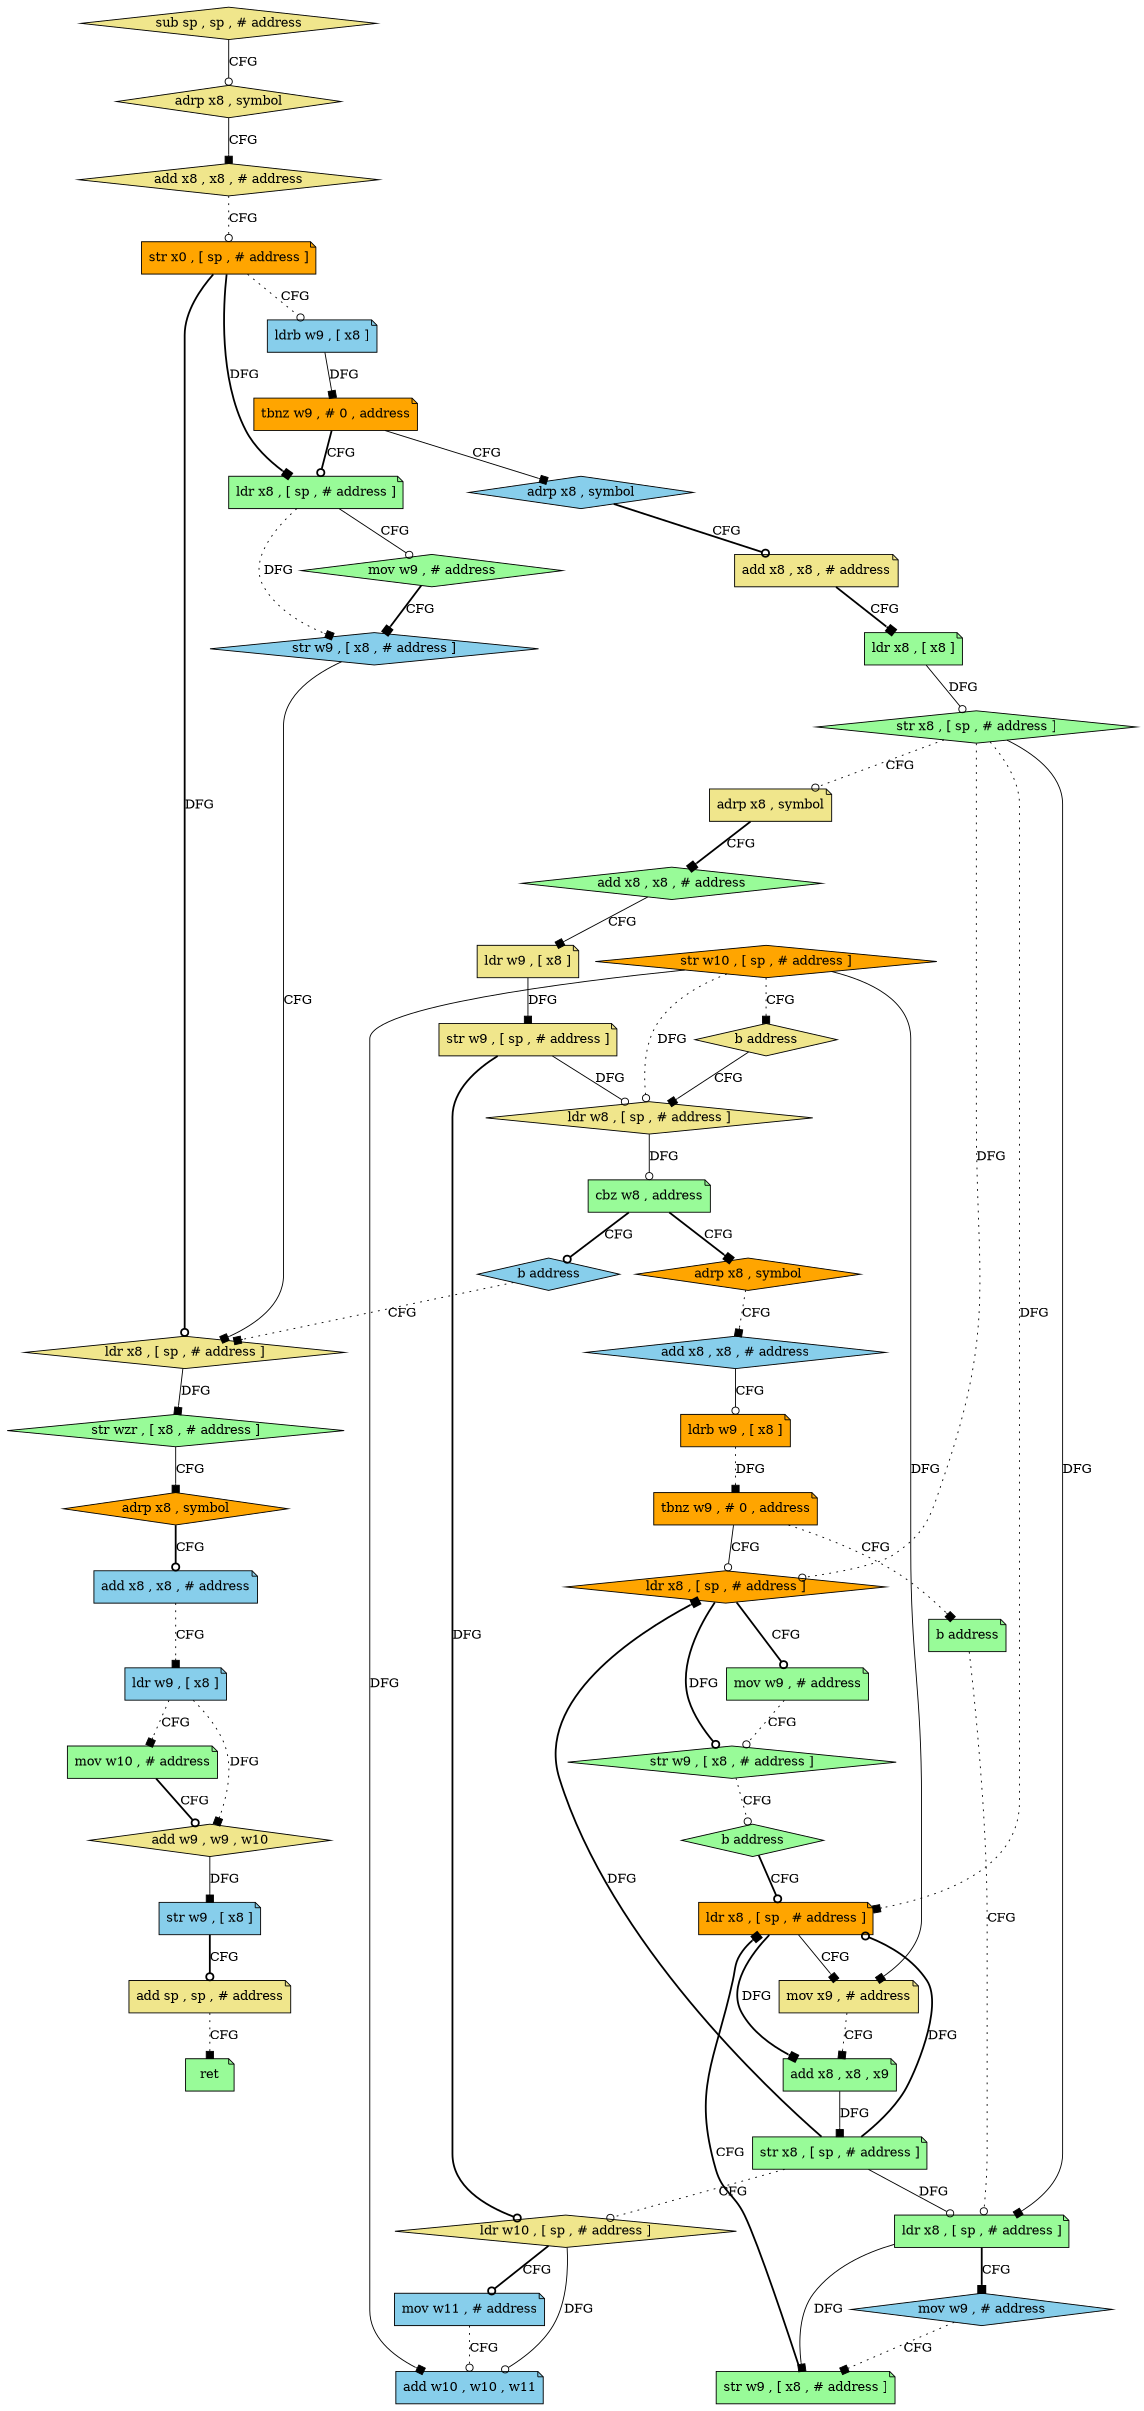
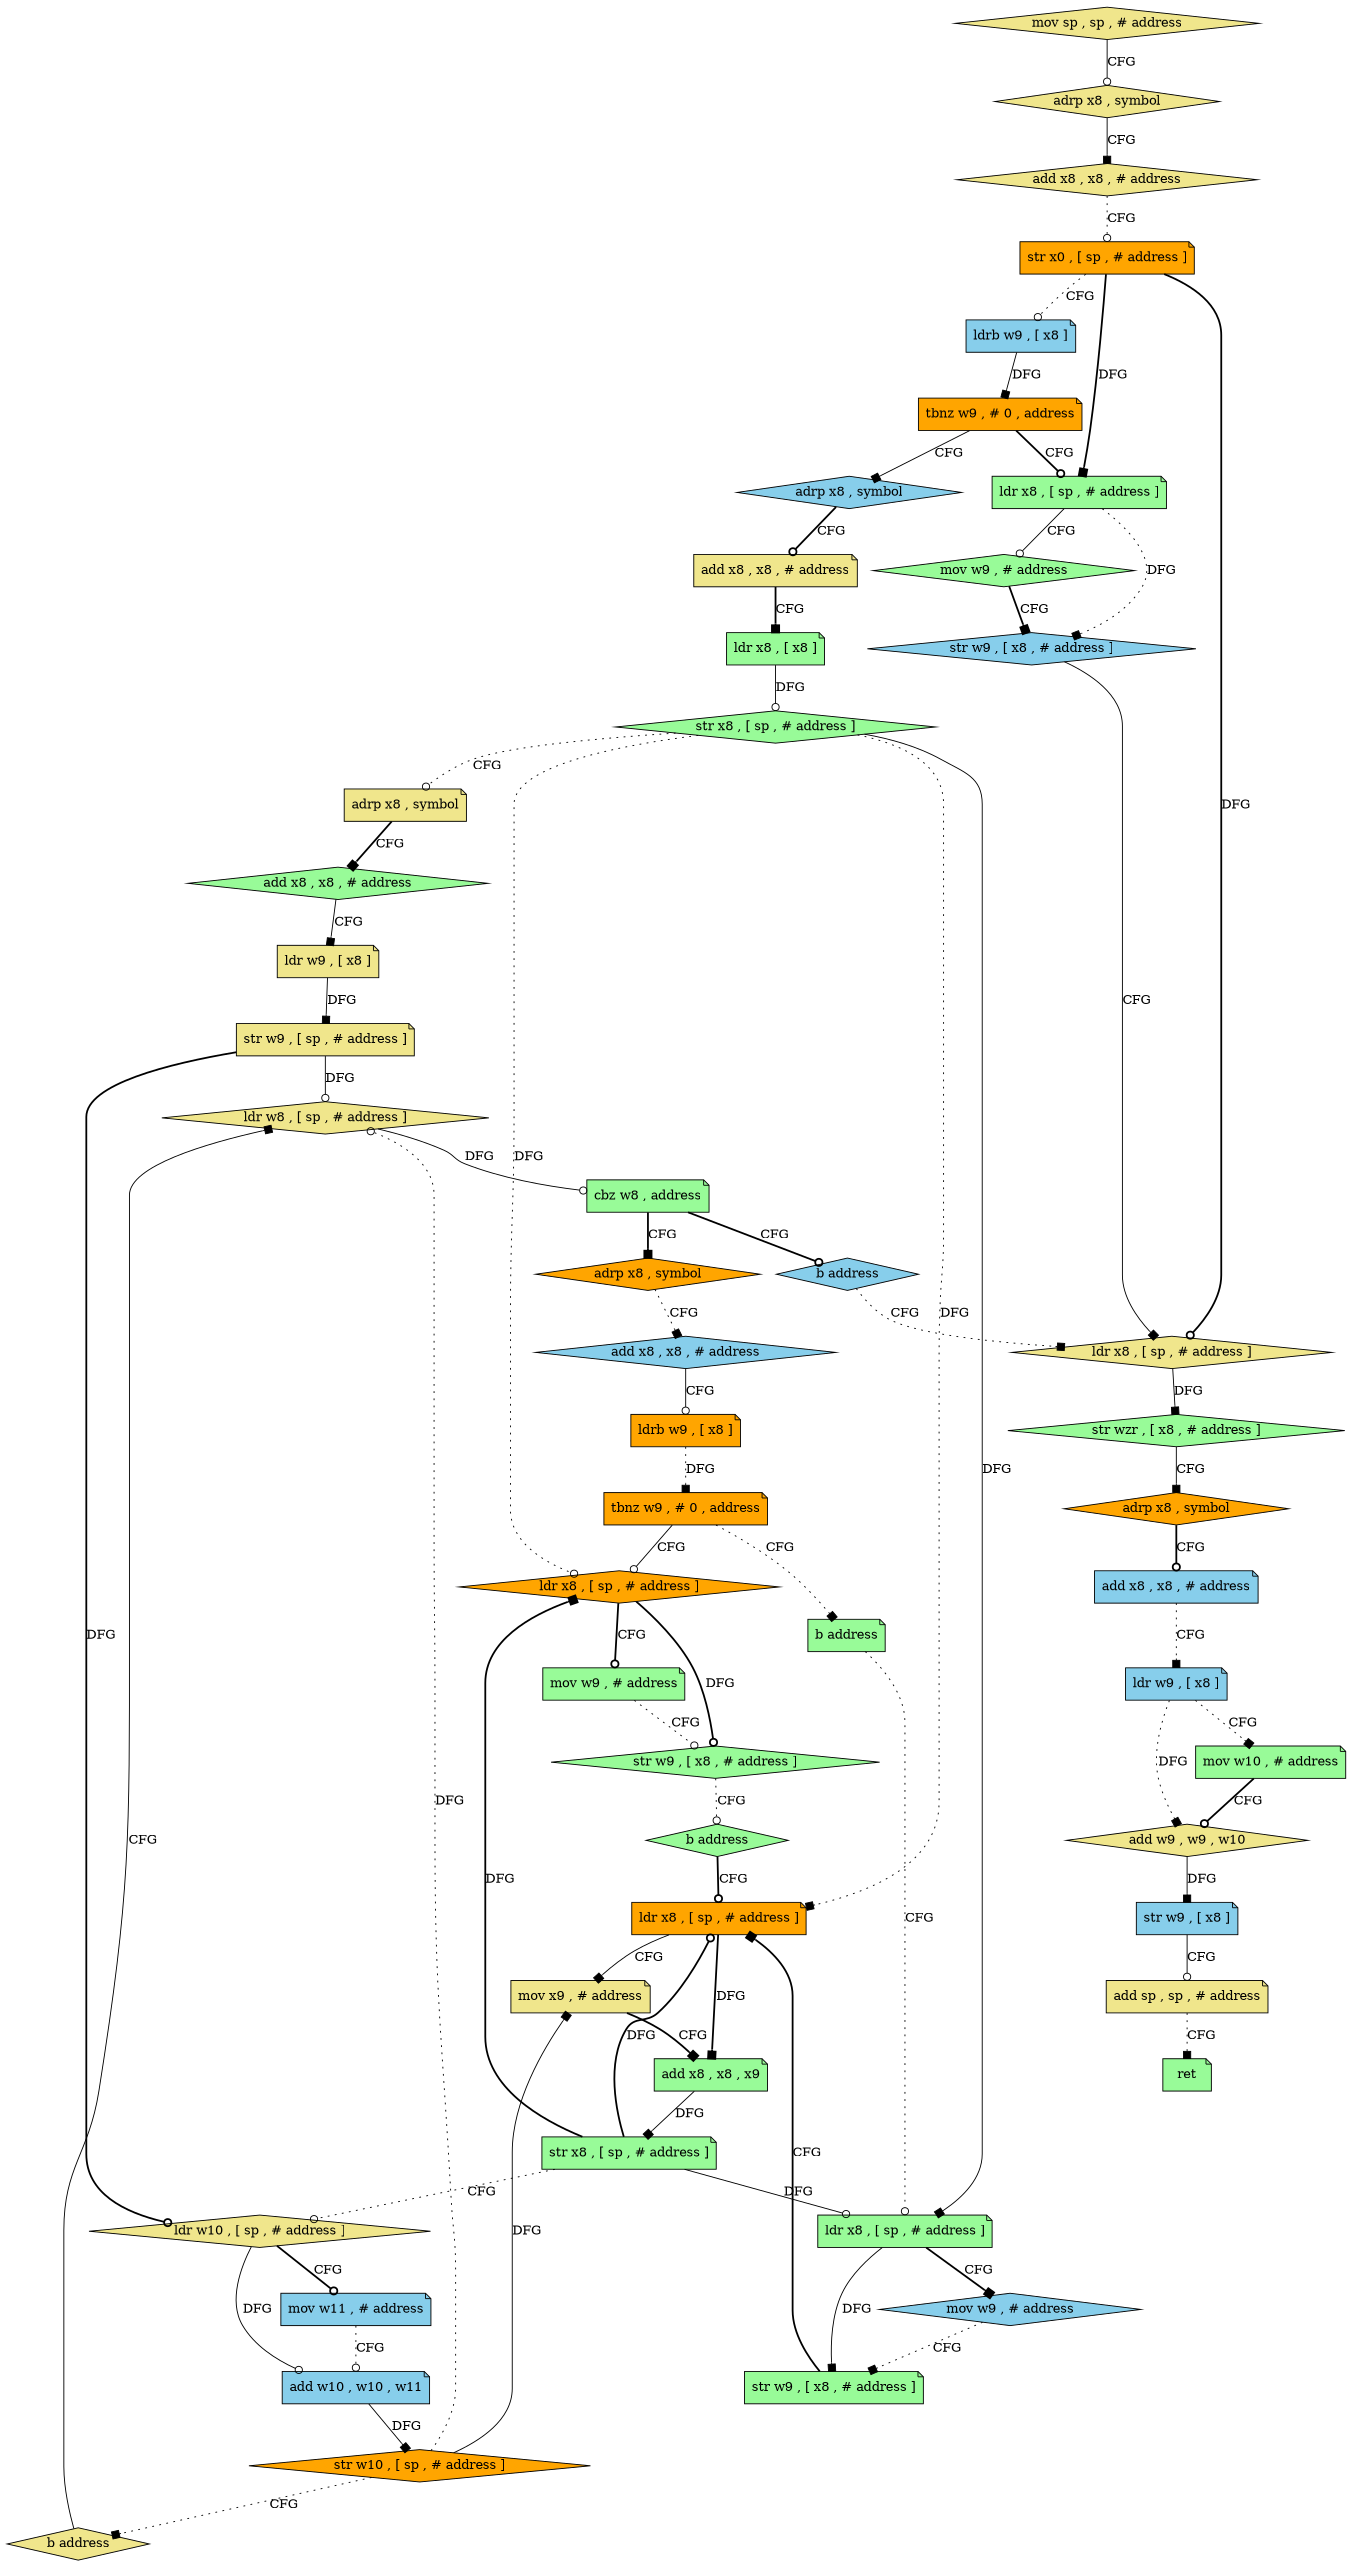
(229, 23) -> (1107, 23)
(370, 1549) -> (385, 2424)
(210, 1954) -> (1187, 1954)
(845, 2031) -> (660, 2029)
